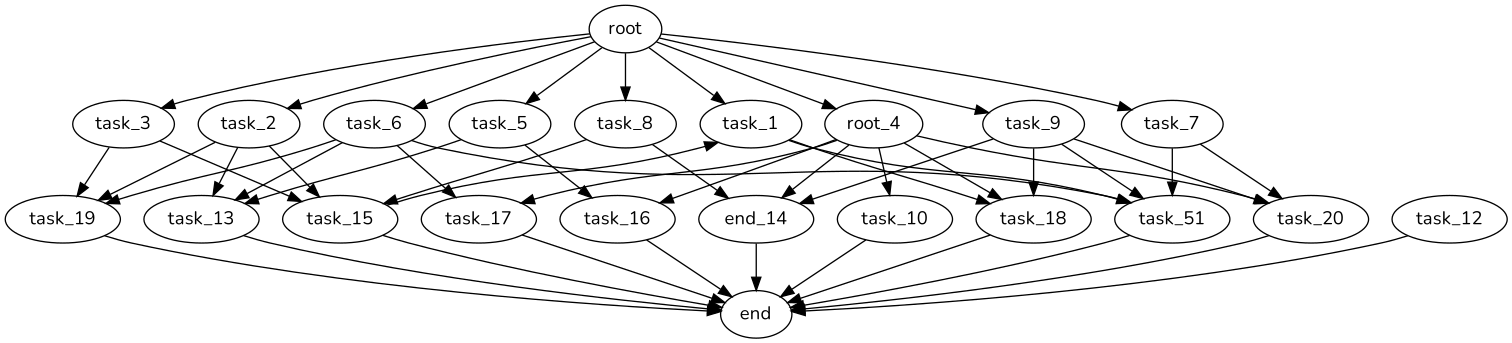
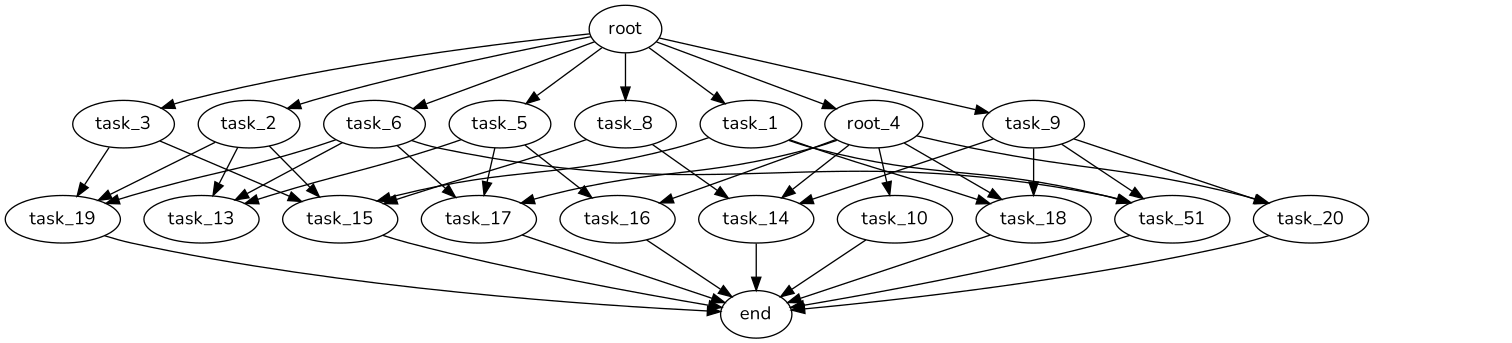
(1172, 124) -> none
none -> (491, 165)
(546, 174) -> (534, 173)
(756, 219) -> (756, 219)
(1450, 219) -> none
(474, 281) -> none
